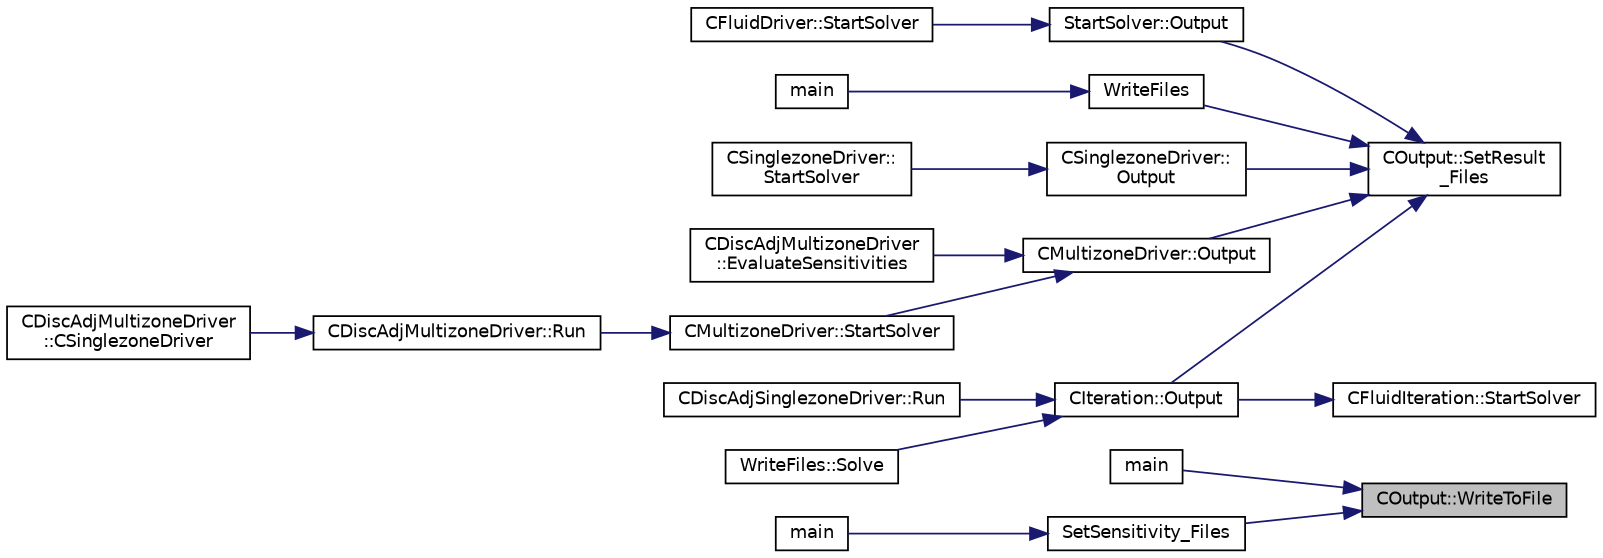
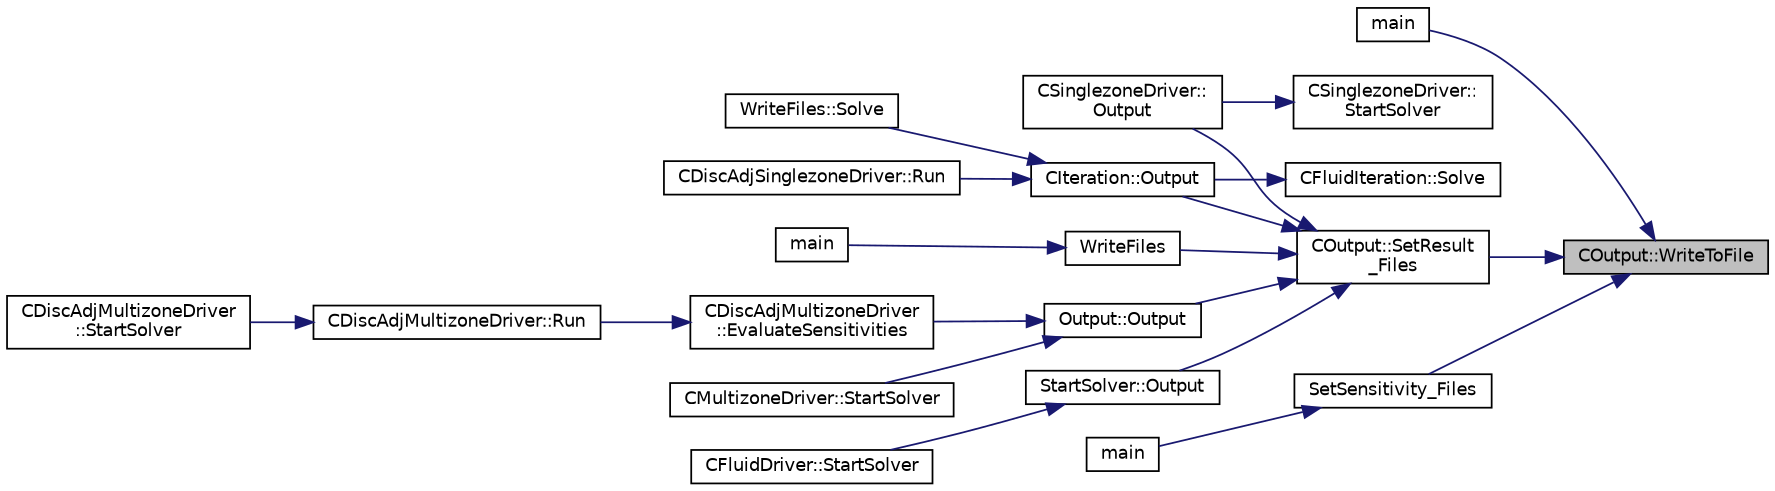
(970, 169) -> (1249, 102)
(1146, 255) -> (1123, 321)
none -> (1517, 257)
(129, 333) -> (129, 322)
(626, 333) -> (636, 322)
(1464, 400) -> (1393, 180)
